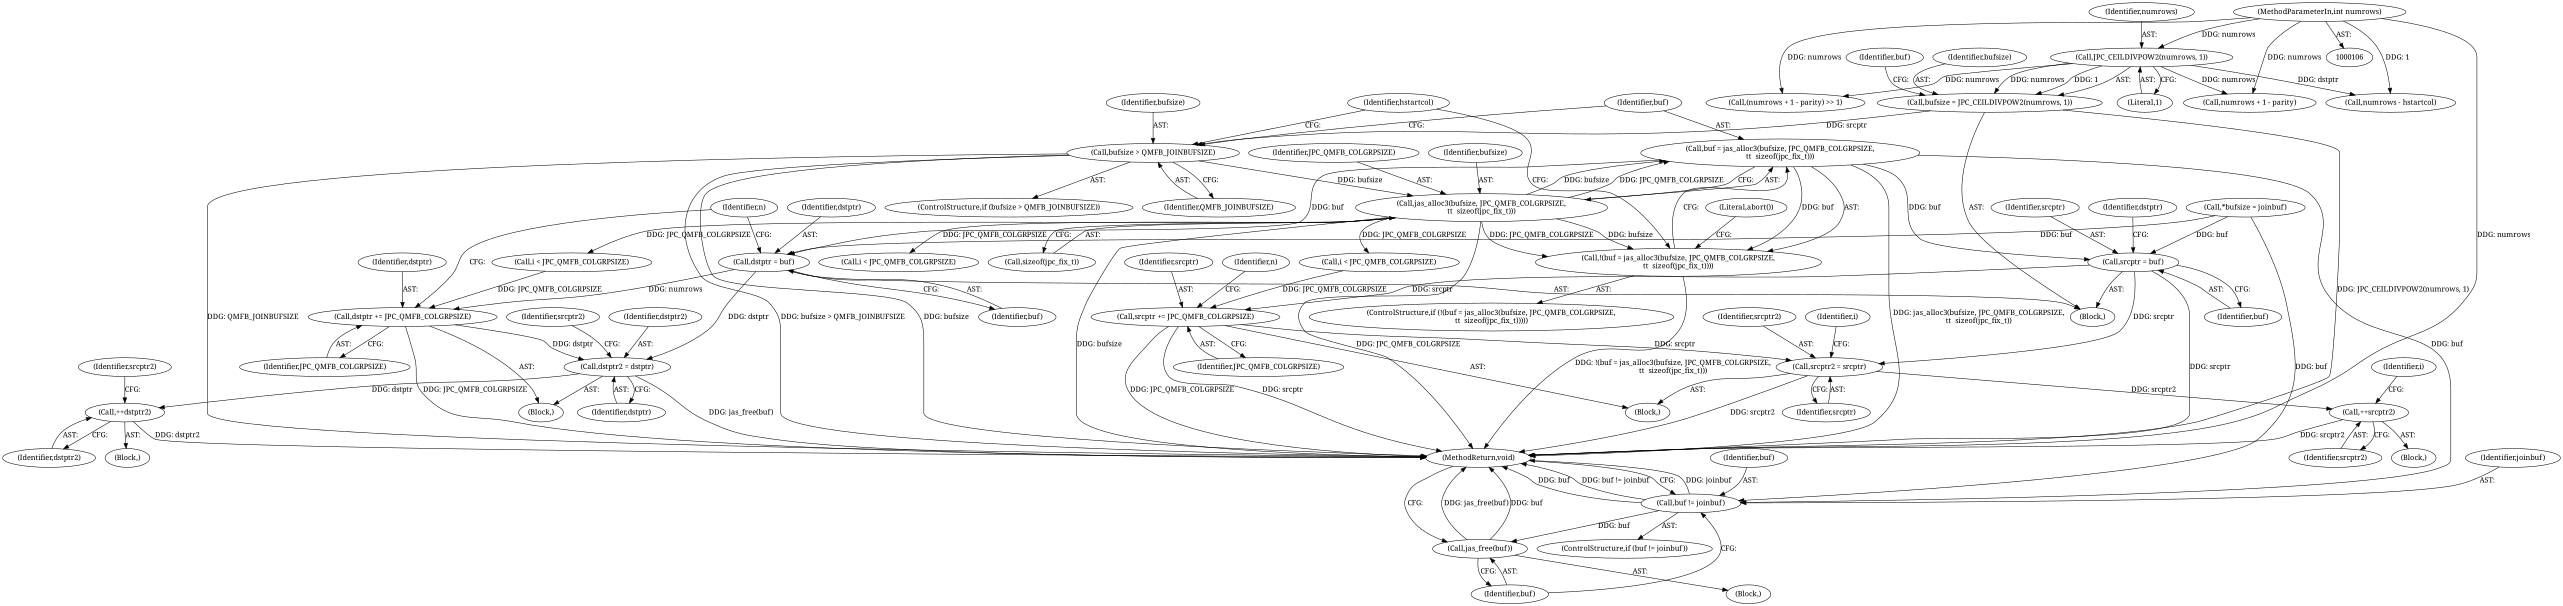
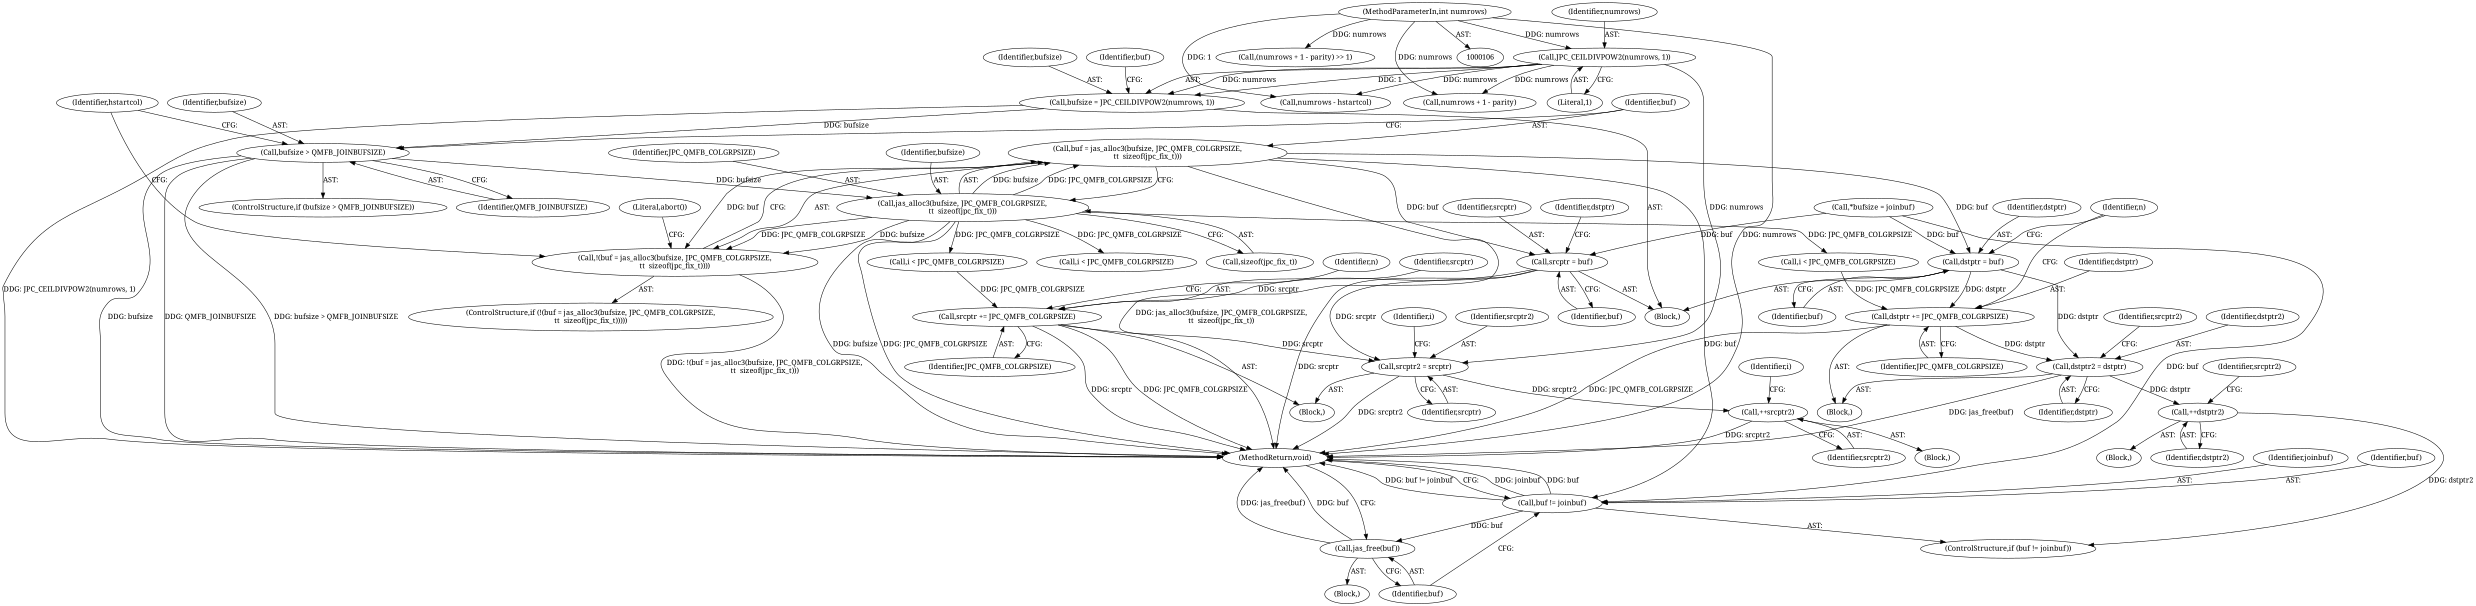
(1959, 74) -> (1714, 304)
(2318, 80) -> (1470, 80)
(1847, 126) -> (847, 126)
(675, 290) -> (1986, 290)
(774, 453) -> (2384, 500)
